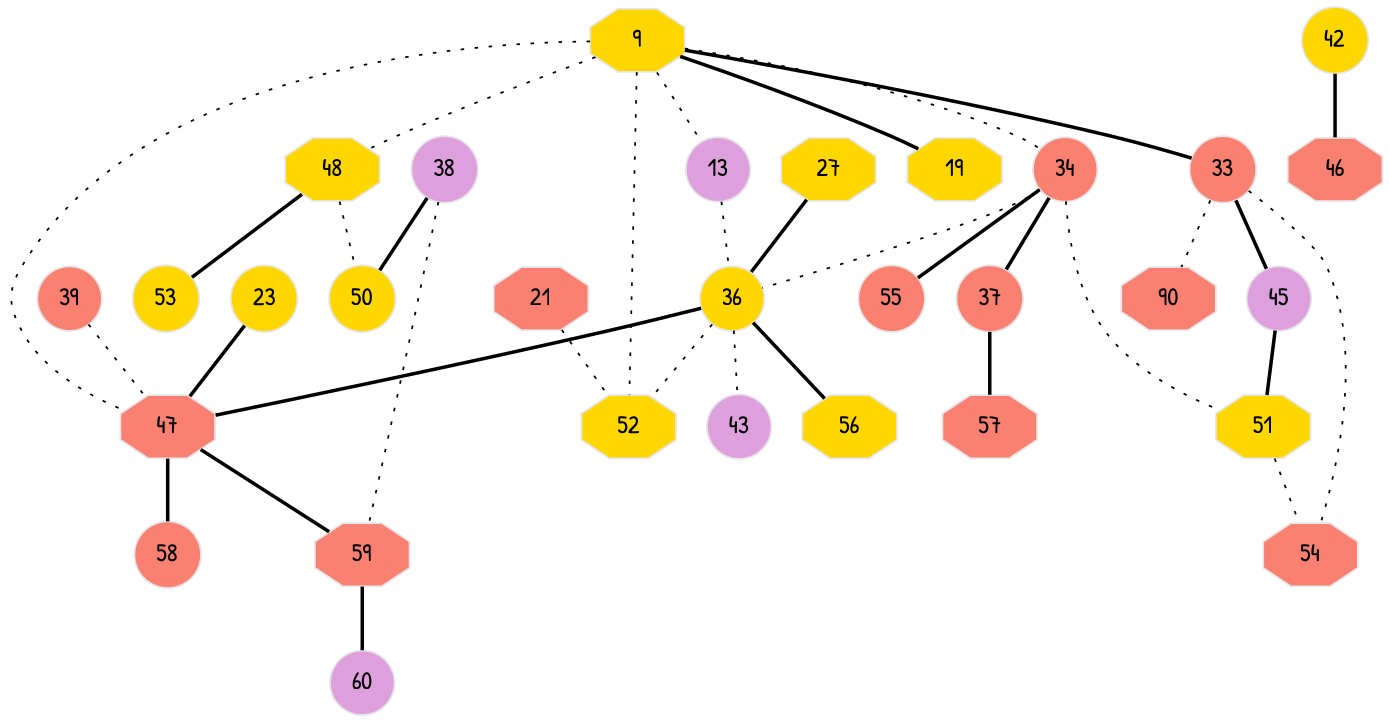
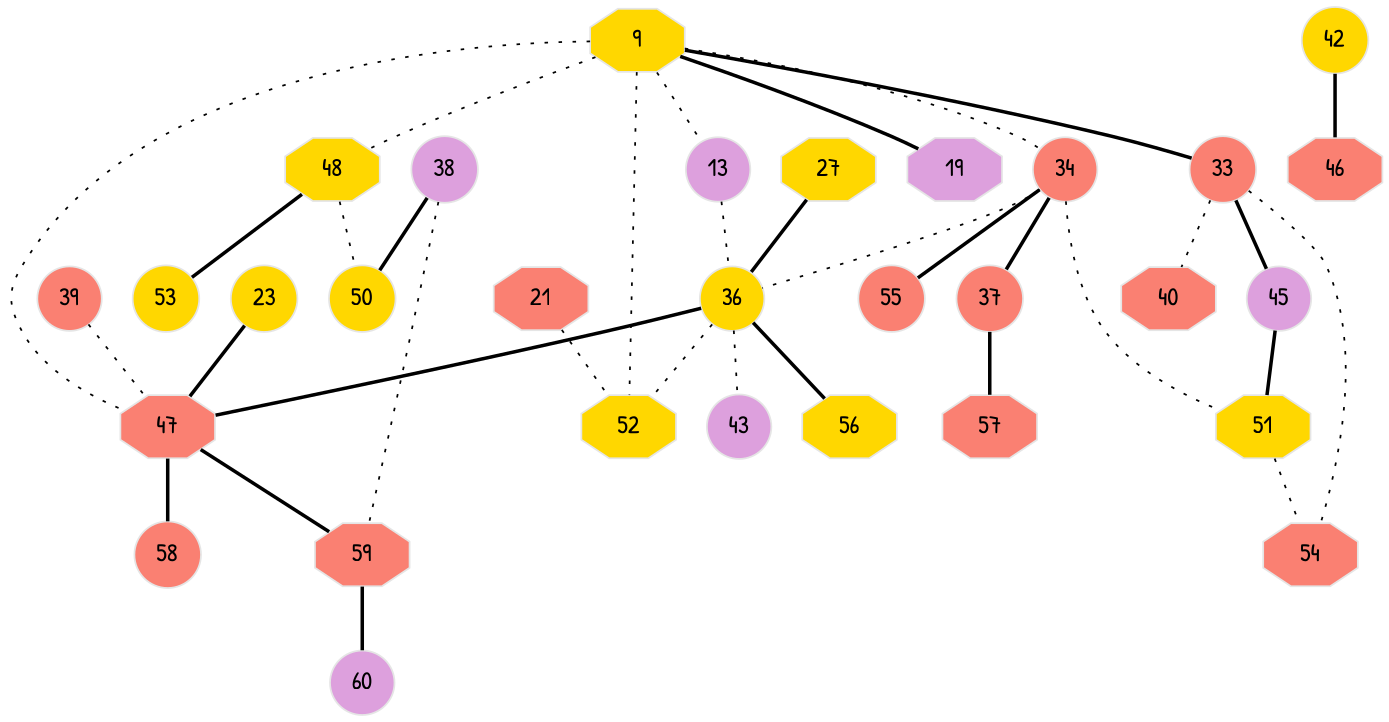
(955, 169) -> (955, 169)
(1169, 299) -> (1169, 299)
